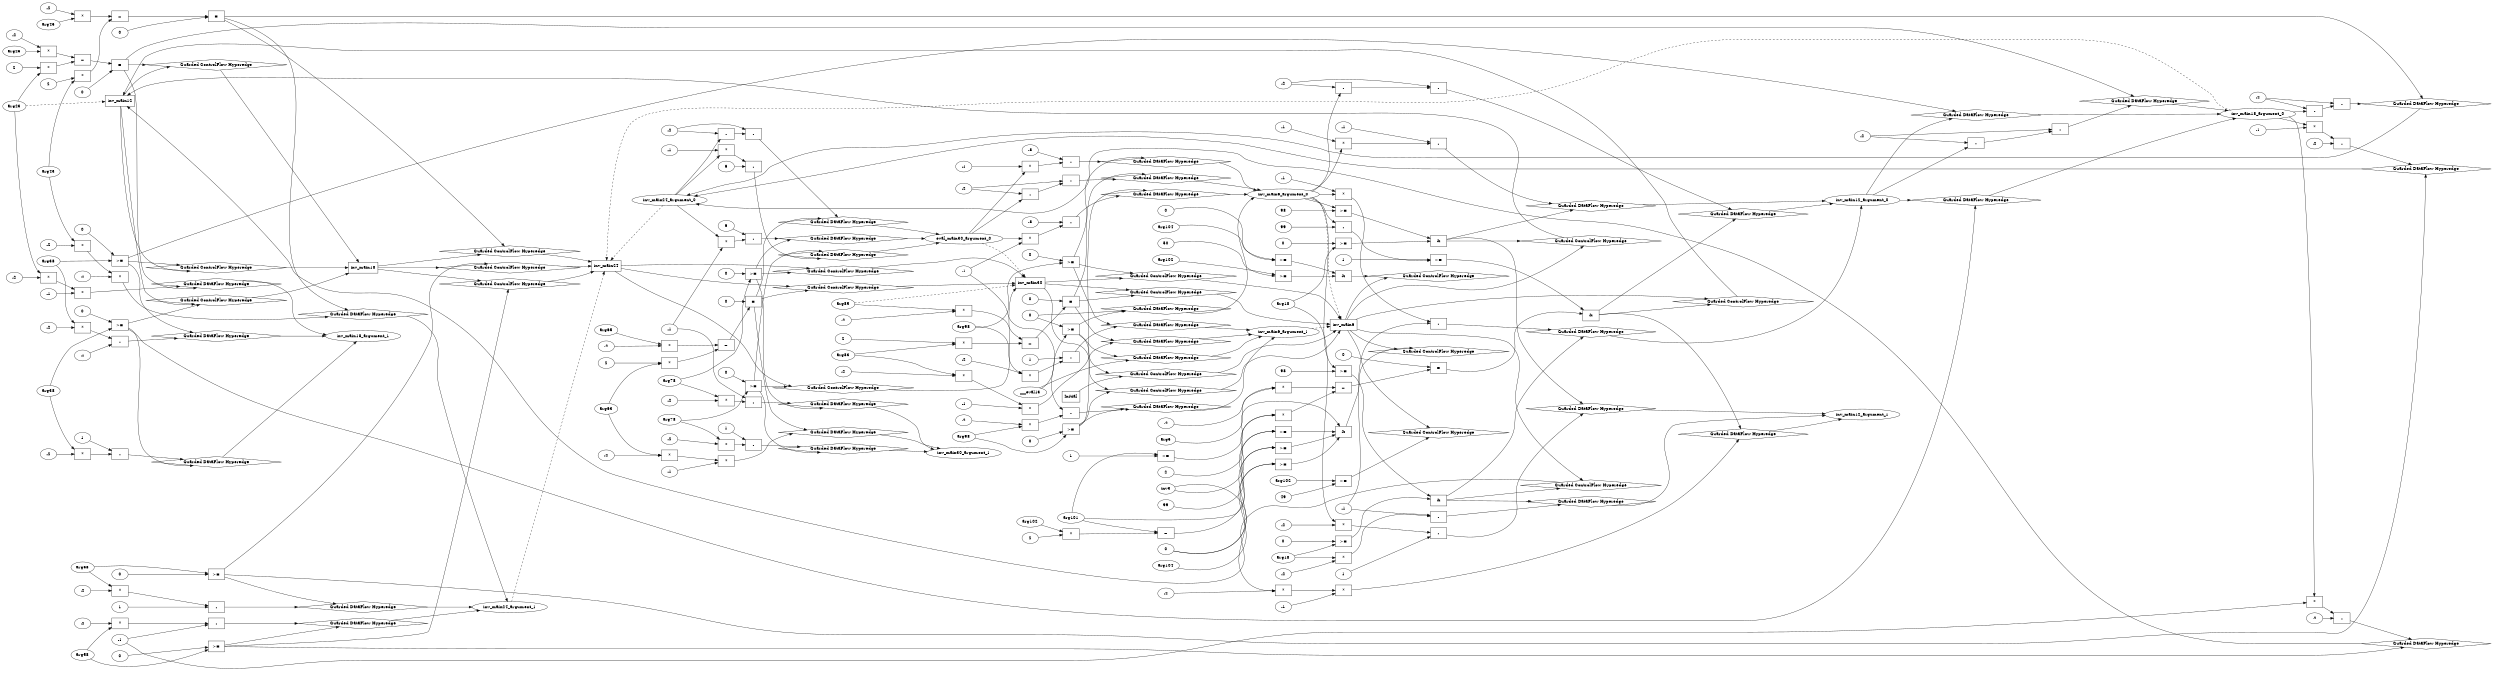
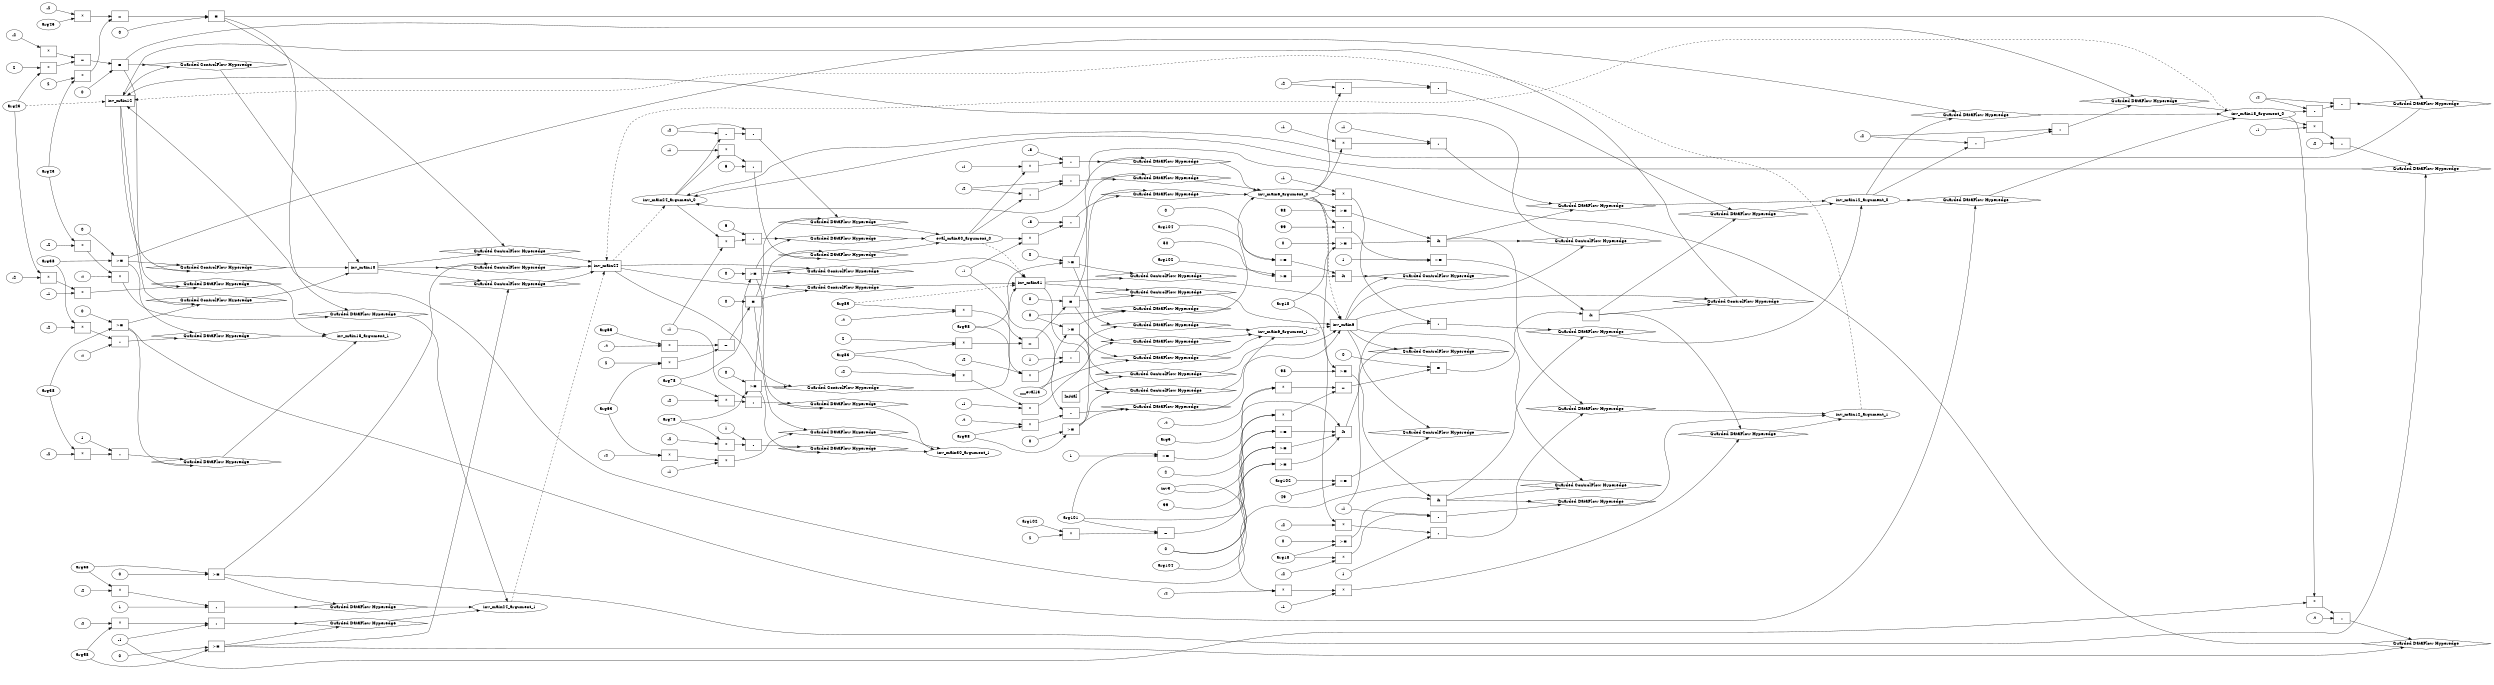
(14, 51) -> none
none -> (1096, 69)
(637, 231) -> (638, 235)
(1030, 283) -> (1030, 283)
